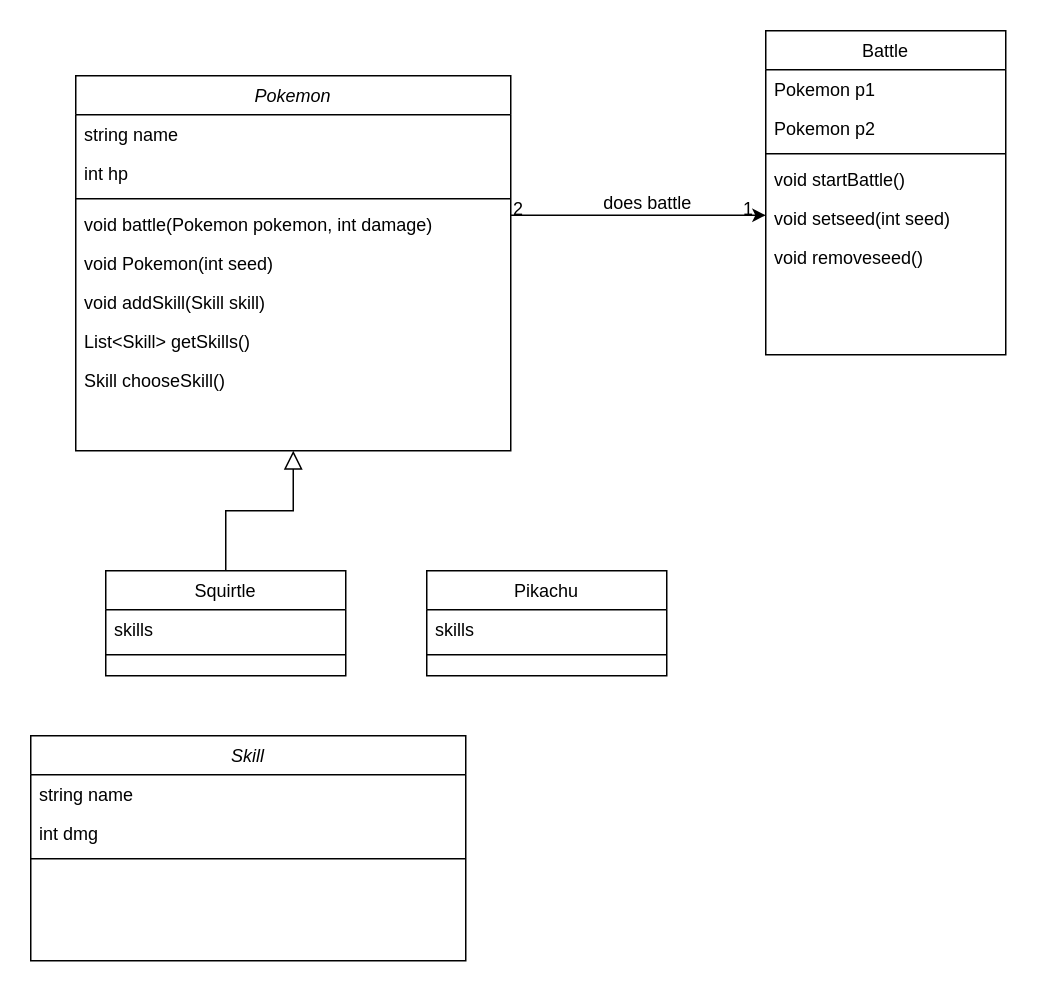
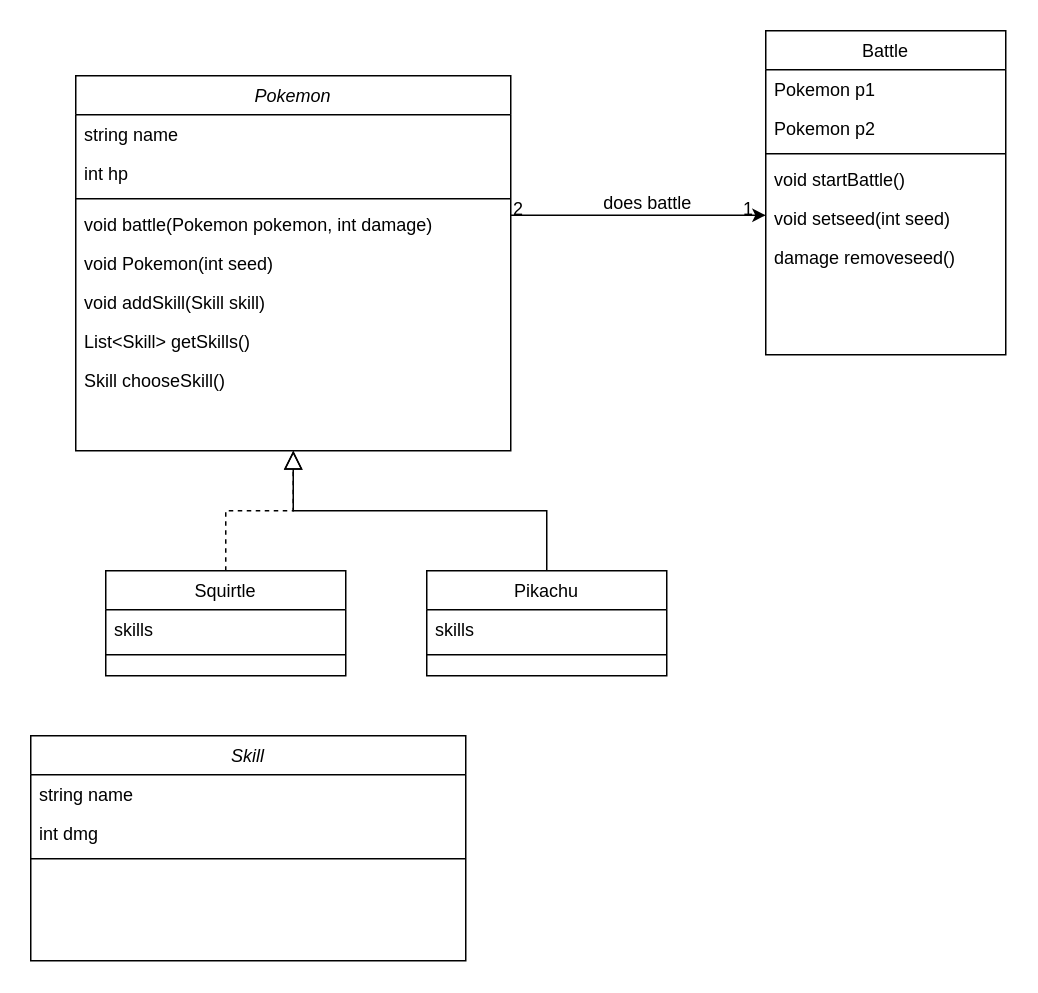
(855, 258) -> (867, 258)
(231, 511) -> (231, 511)
none -> (451, 511)
